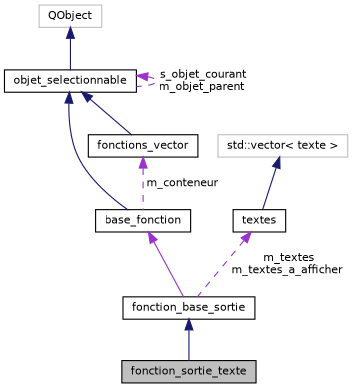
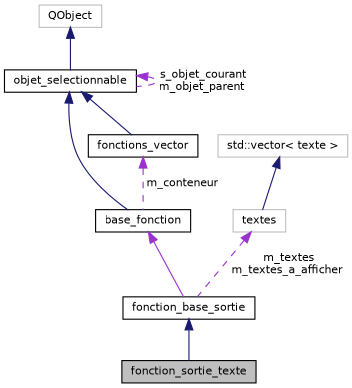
(259, 221) -> (259, 221)
